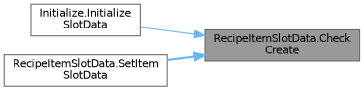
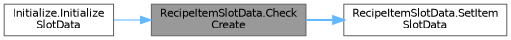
(181, 58) -> (320, 20)
